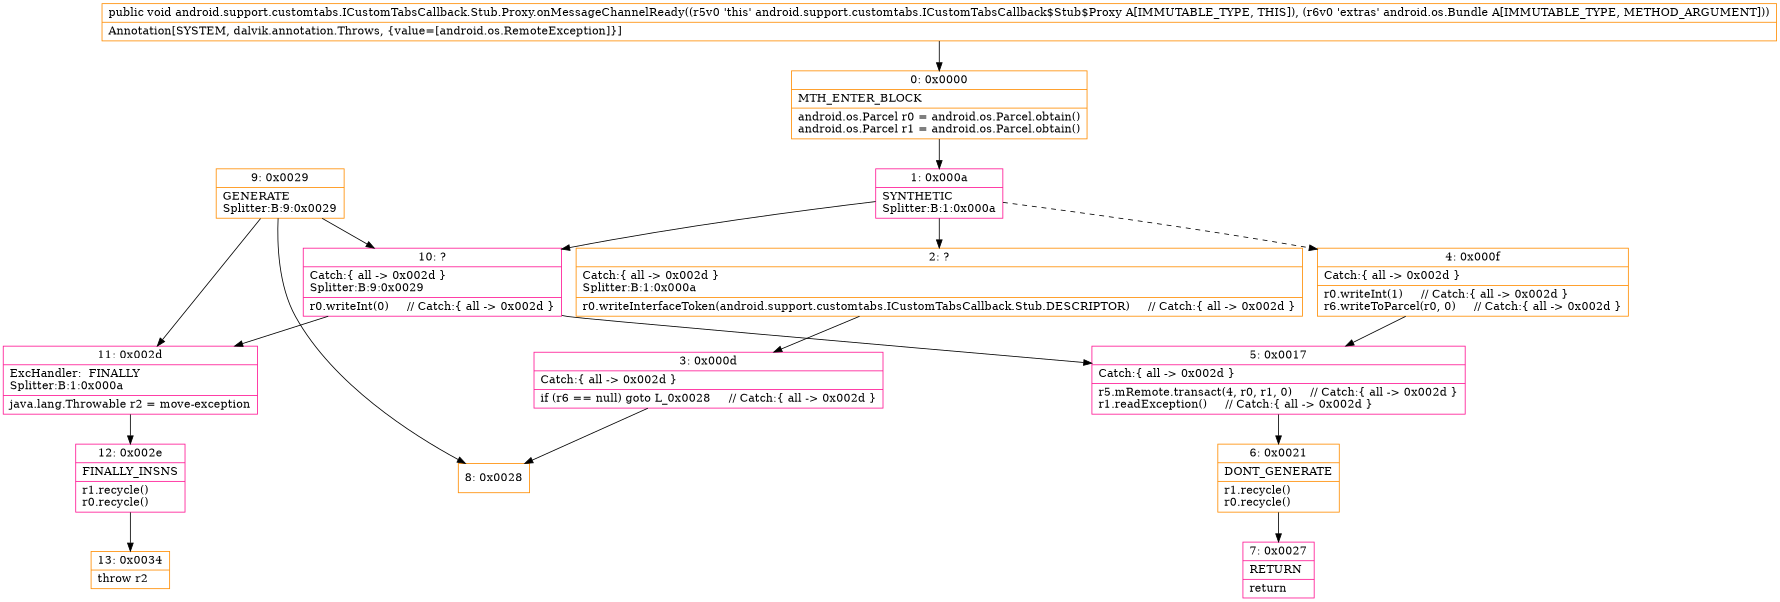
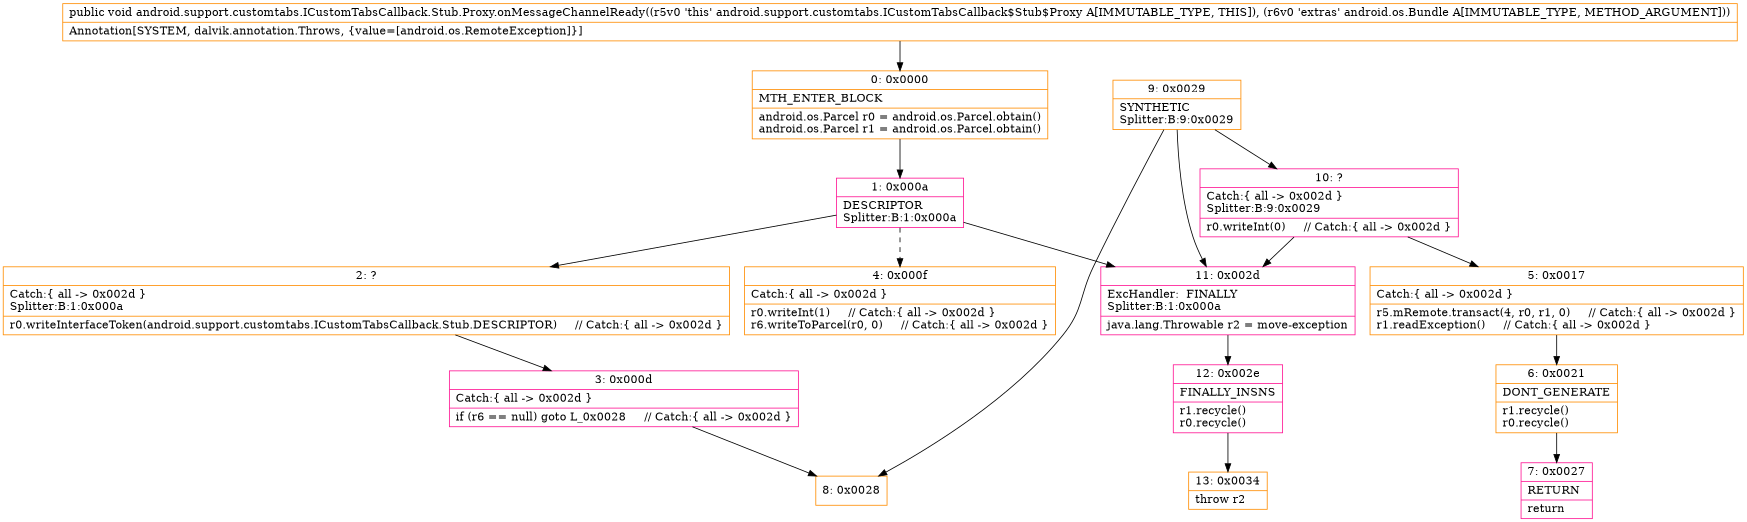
(257, 196) -> (1155, 108)
(918, 196) -> (883, 206)
(722, 222) -> (1035, 243)
(1379, 329) -> none
(1279, 380) -> (1557, 301)
